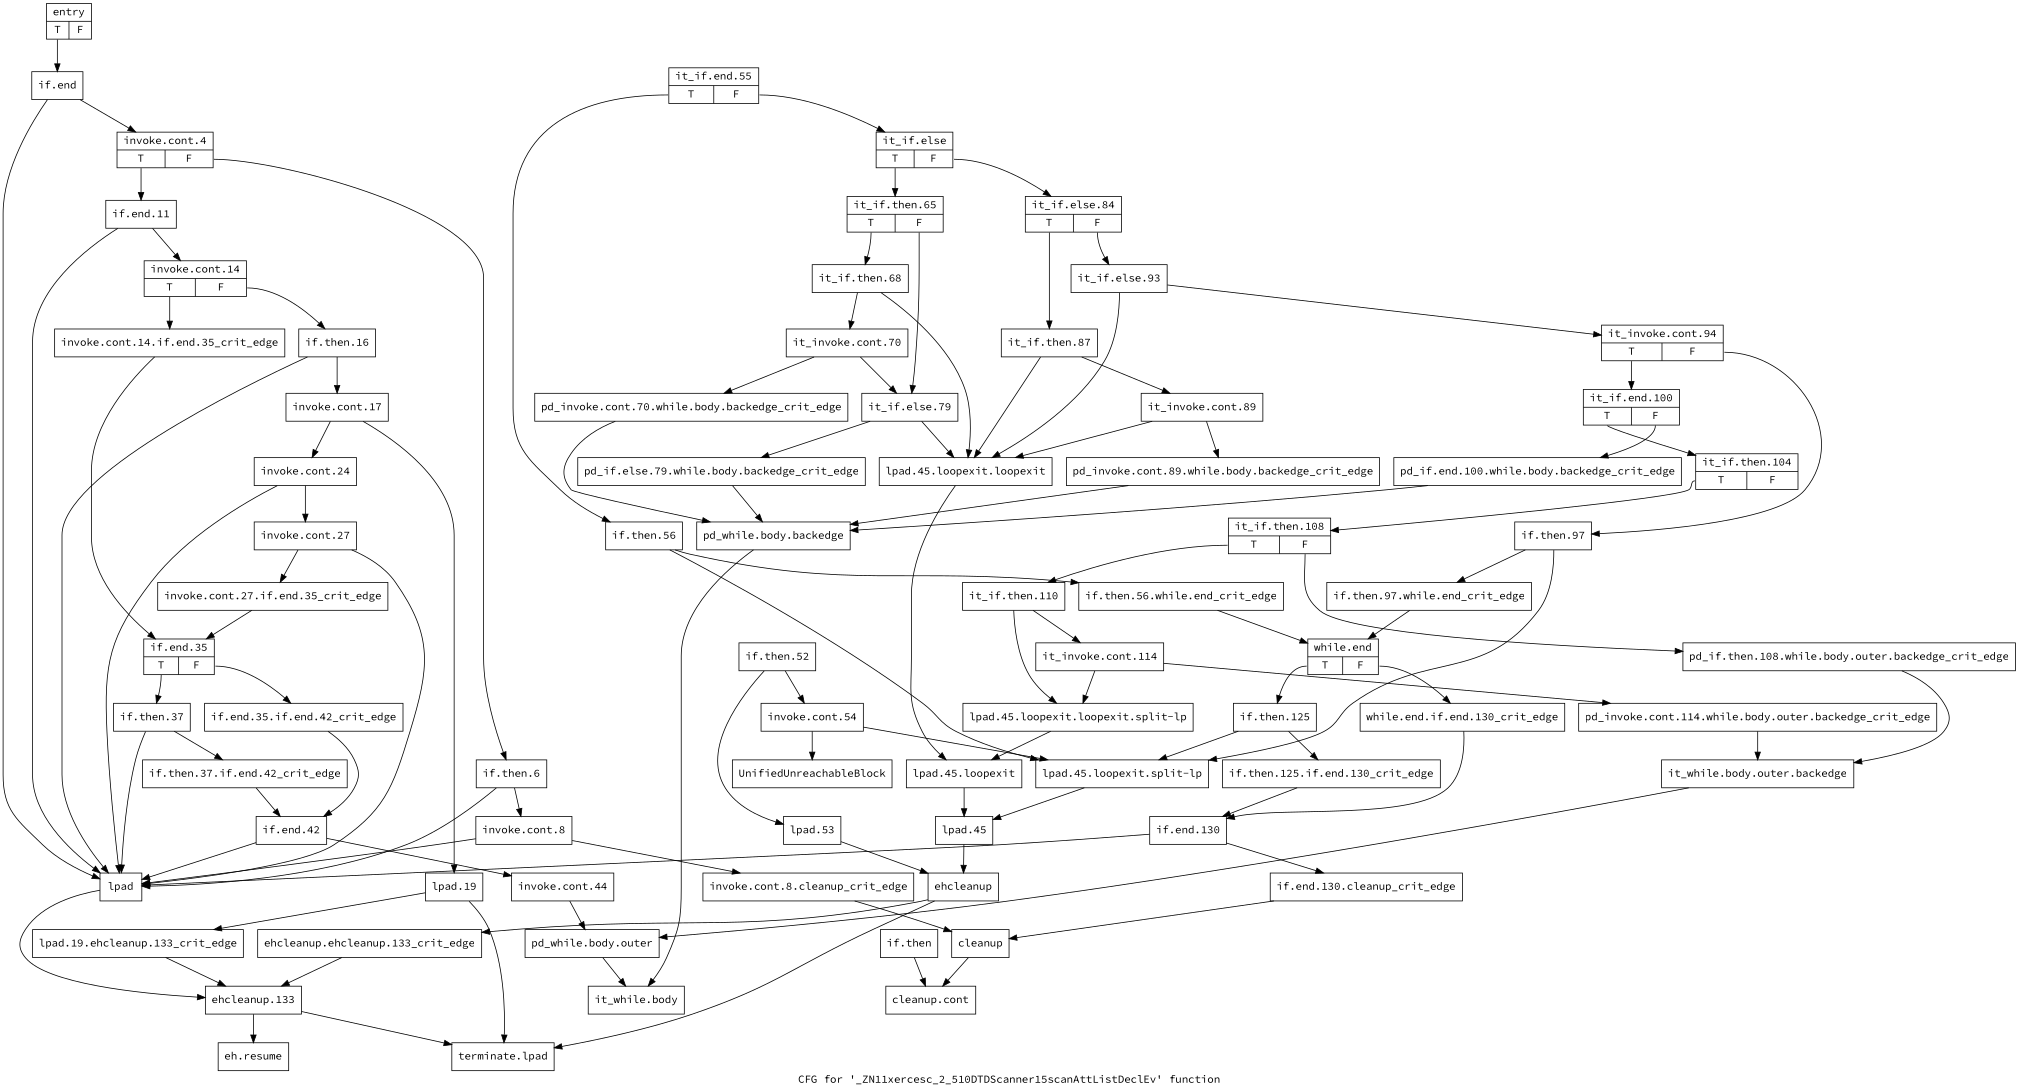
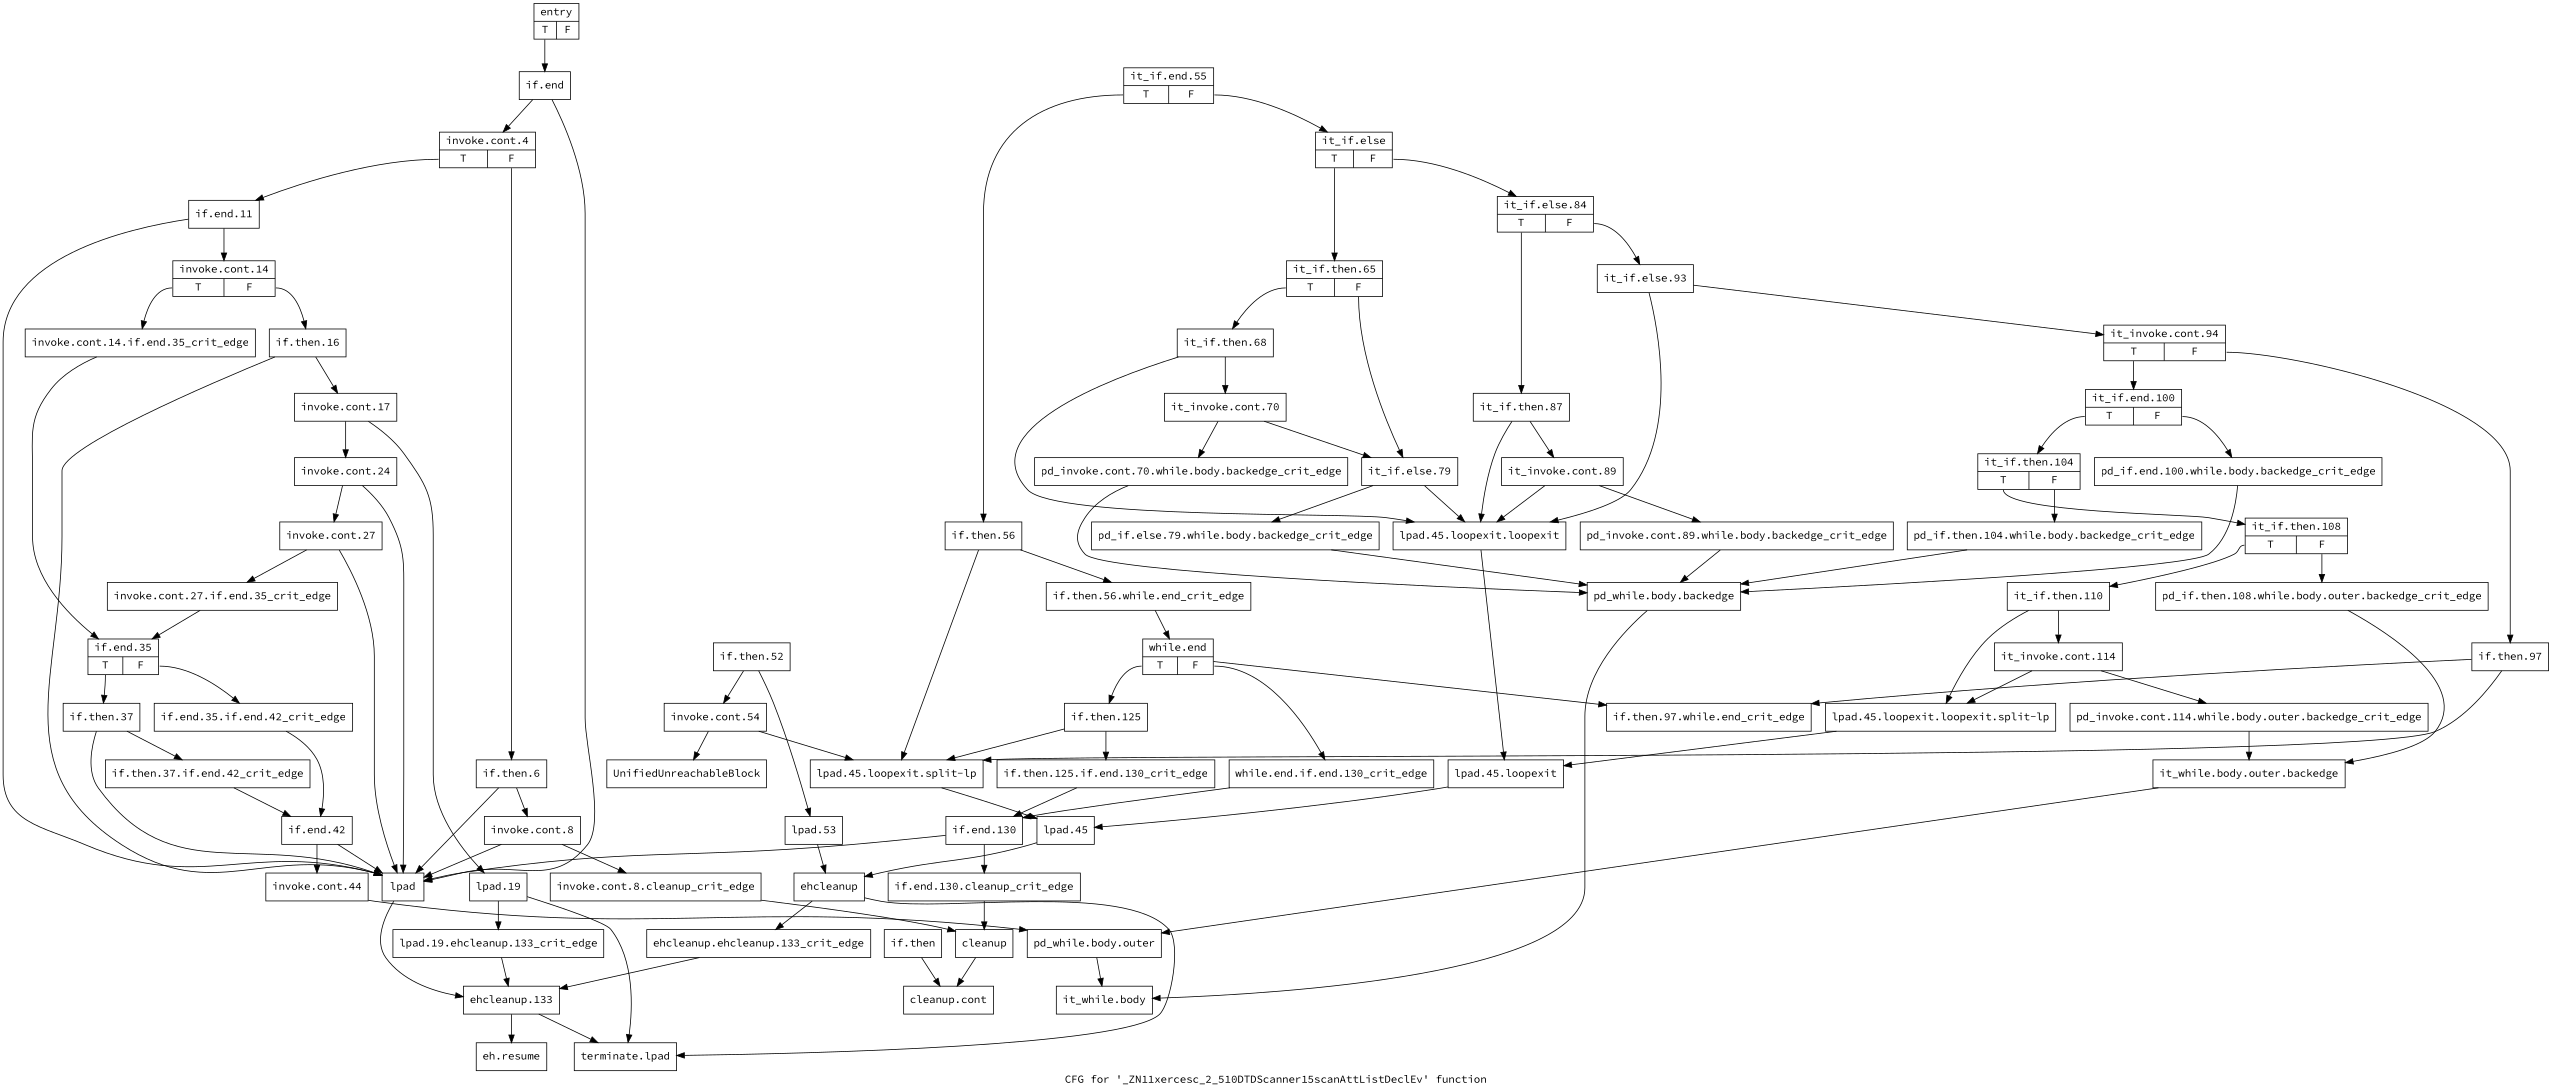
none -> (2055, 536)
(1392, 622) -> (1406, 683)
